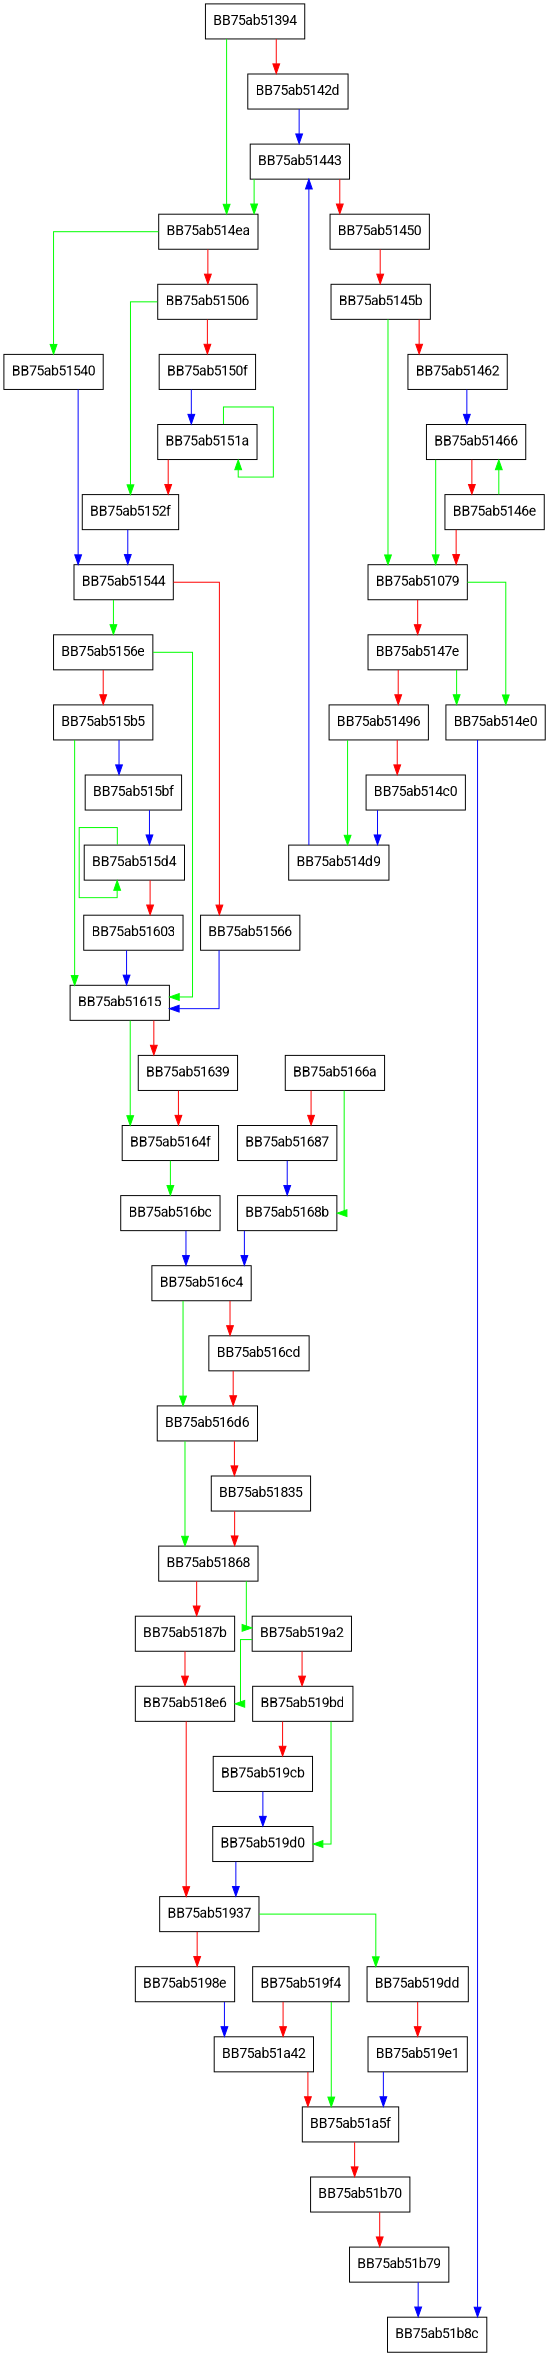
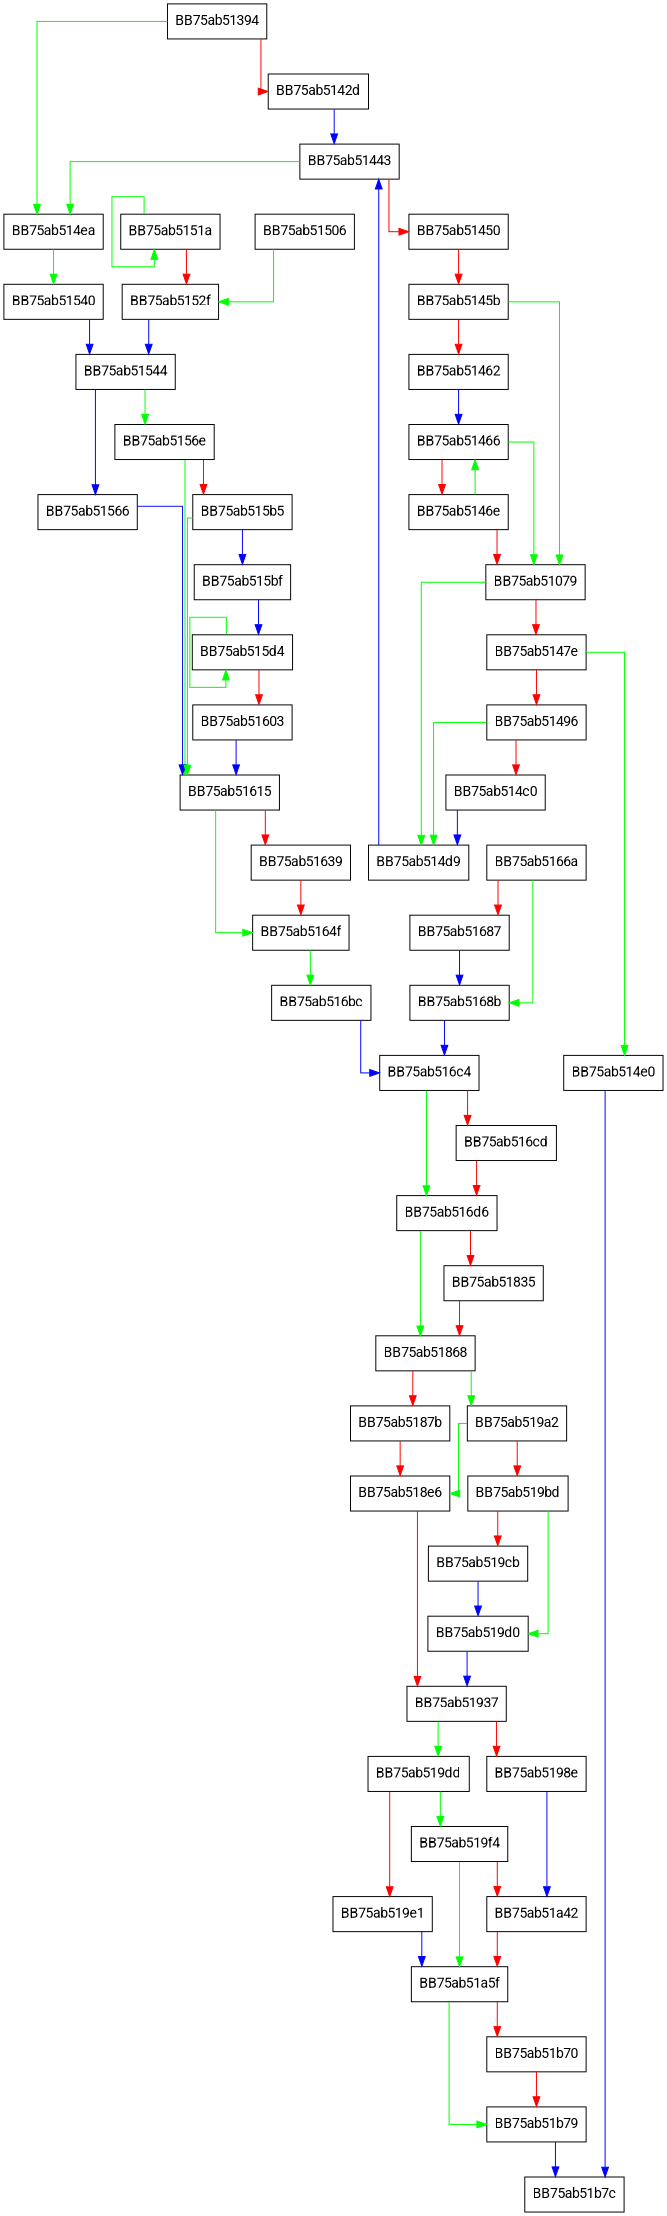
(208, 262) -> none
(207, 372) -> none
(506, 619) -> (421, 677)
(219, 721) -> (95, 437)
none -> (440, 1804)
none -> (449, 2077)
(437, 2335) -> (574, 2195)
